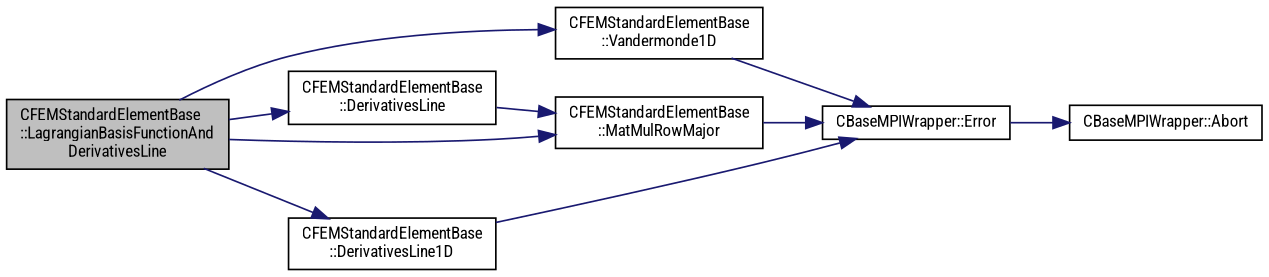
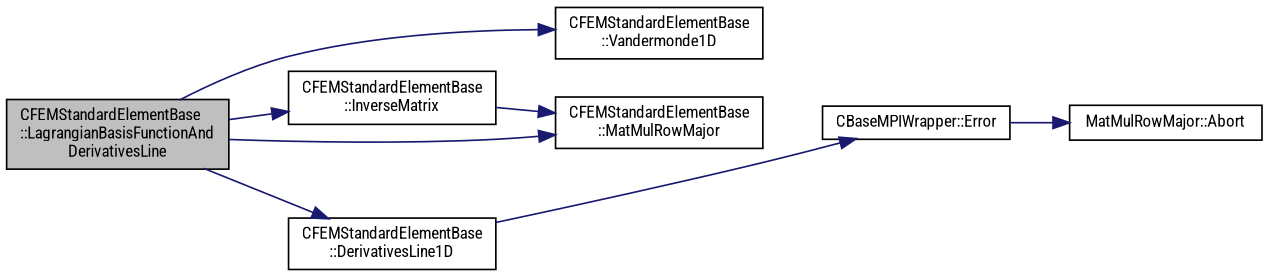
(793, 80) -> none
(392, 98) -> (392, 98)
(784, 123) -> none
(1166, 123) -> (1166, 123)
